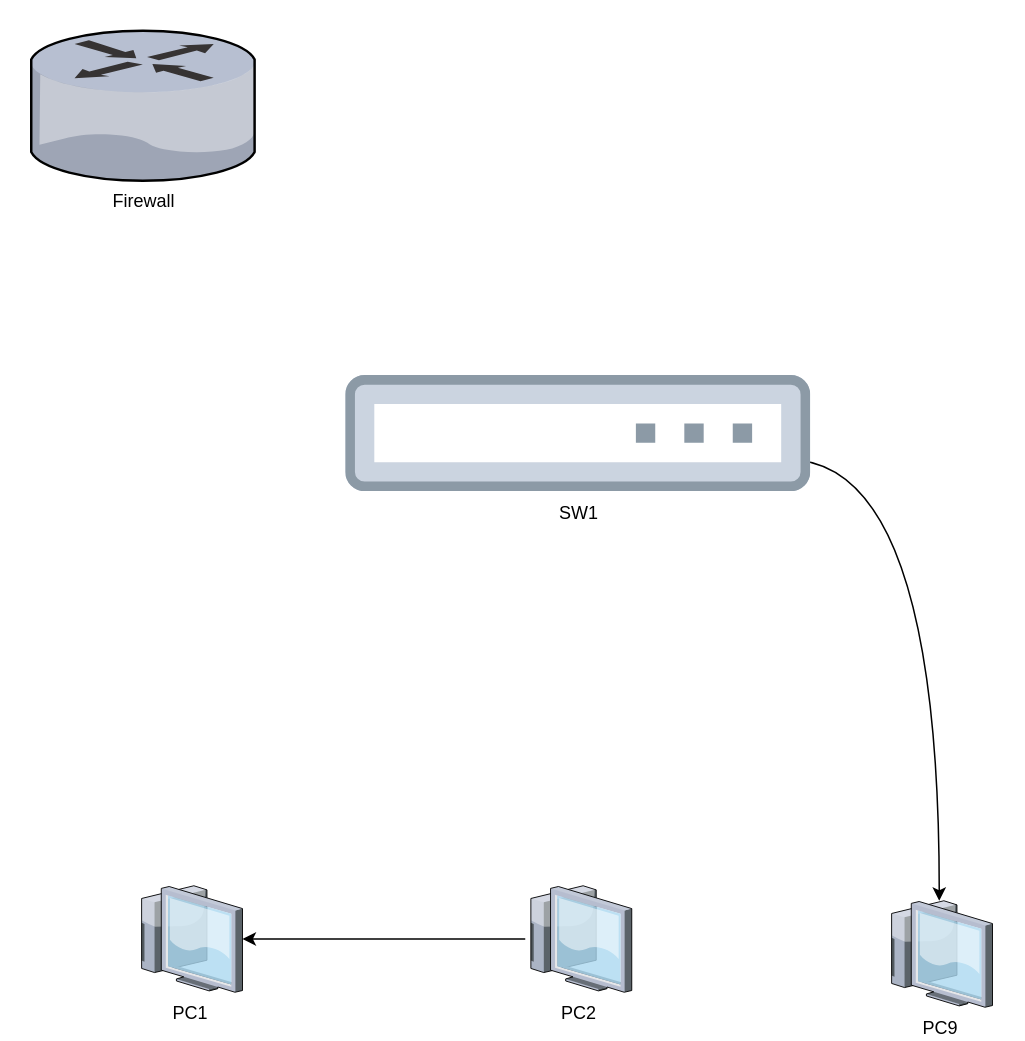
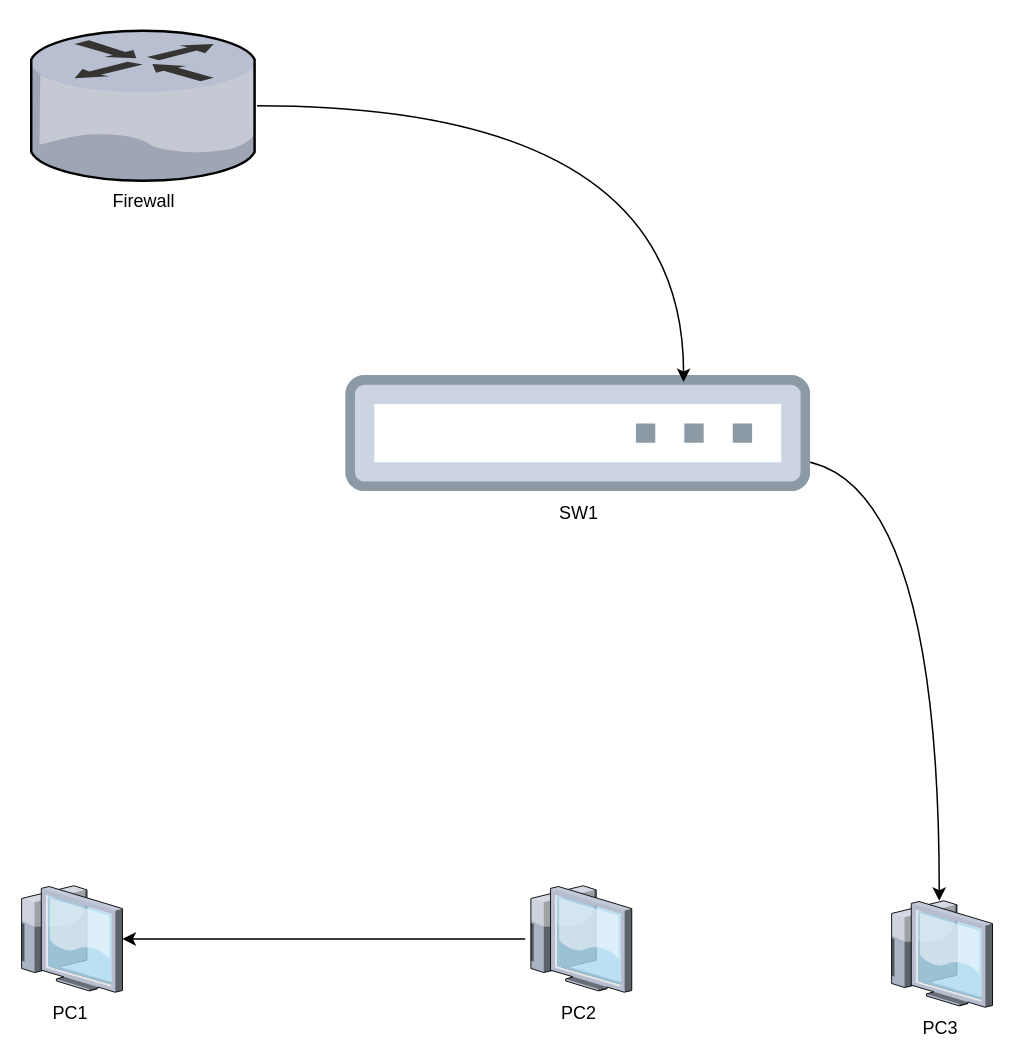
none -> (534, 151)
(189, 939) -> (69, 939)
(941, 1029) -> (941, 1029)
